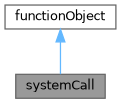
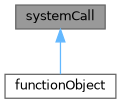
(60, 58) -> (60, 58)
